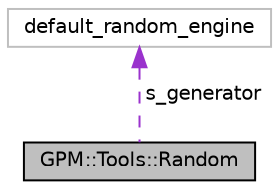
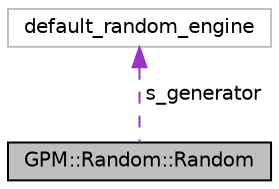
(140, 161) -> (140, 161)
